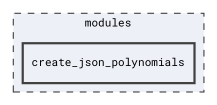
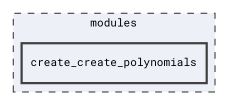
(109, 63) -> (114, 63)
